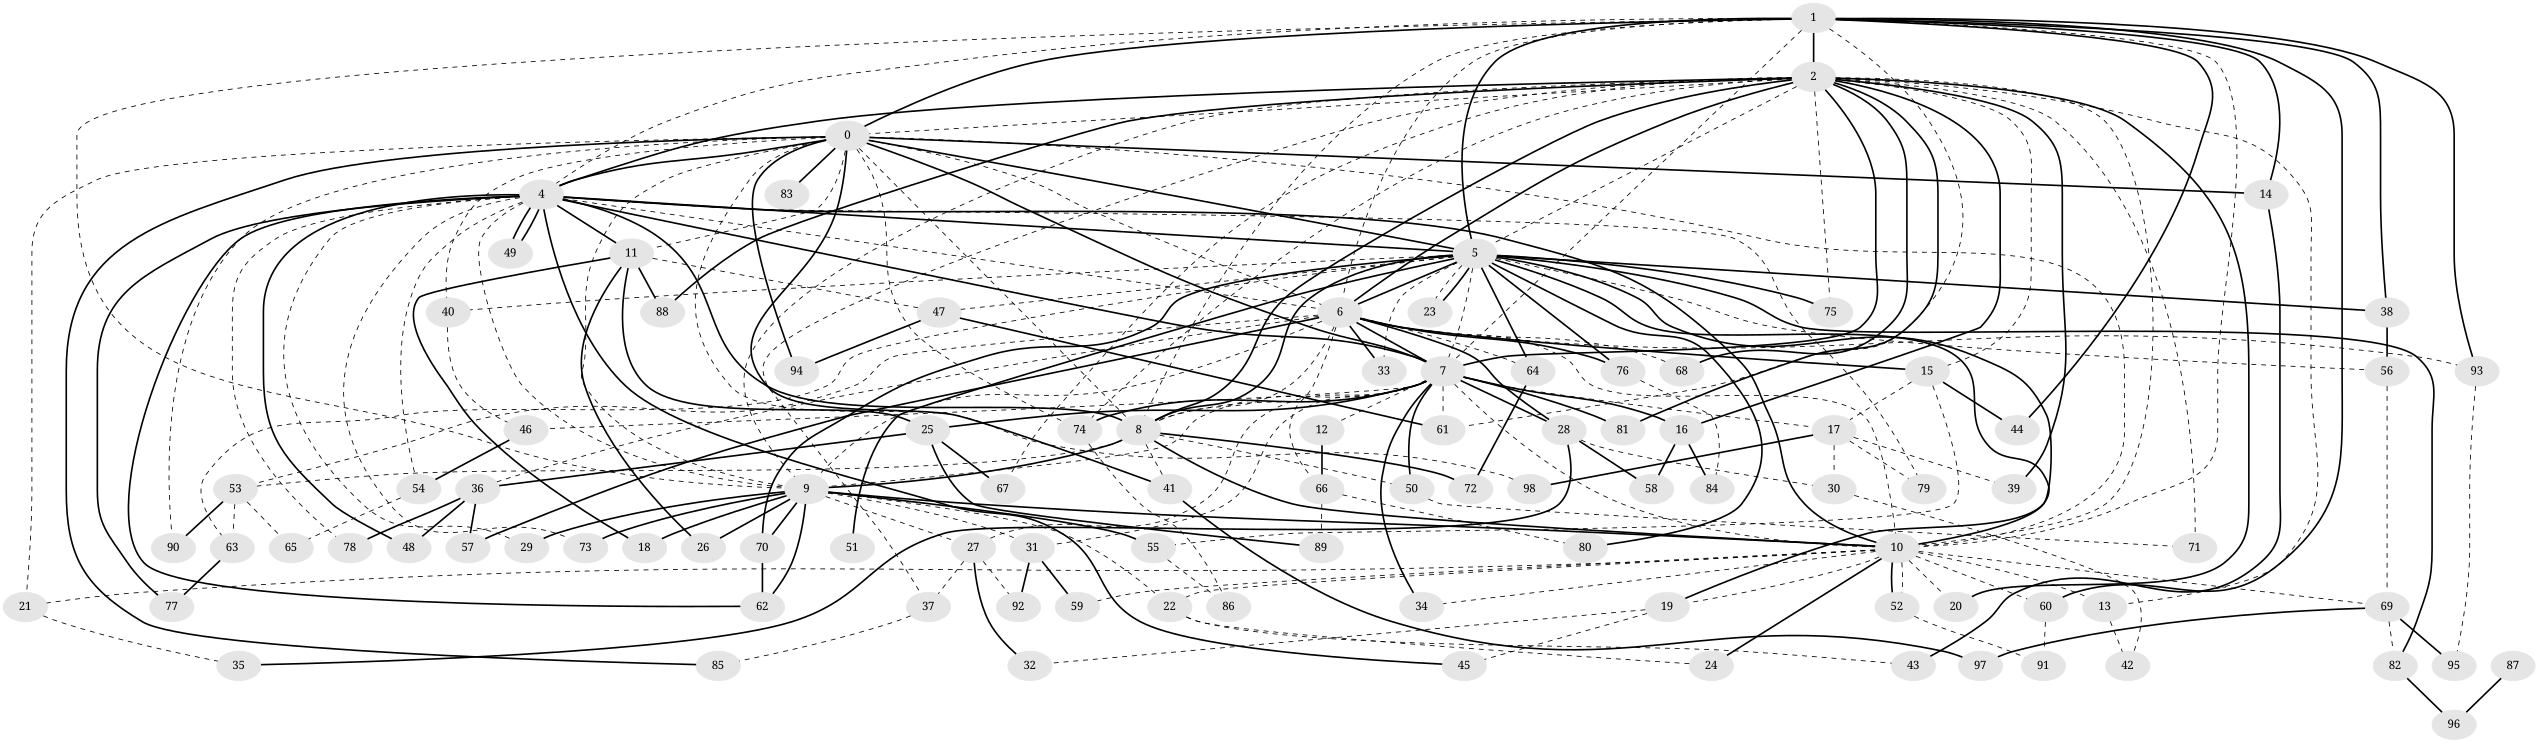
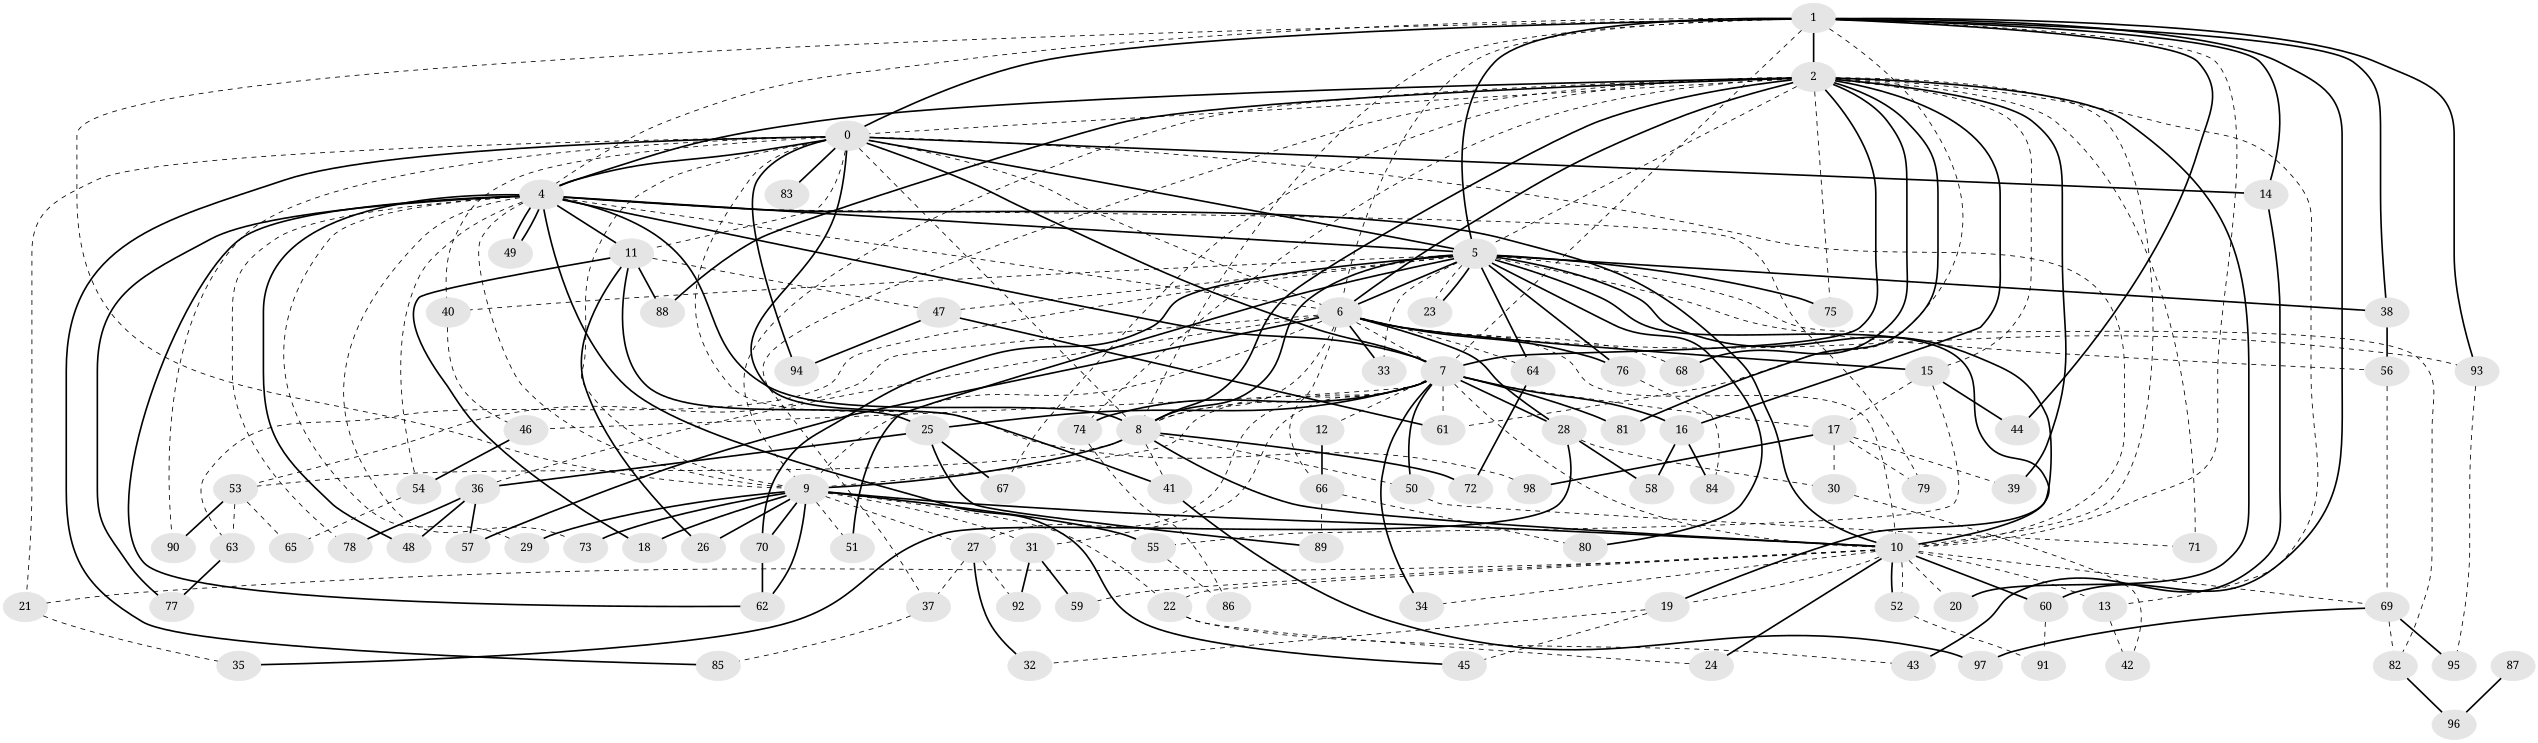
(1463, 313) -> none
(902, 315) -> none
(2075, 331) -> (2075, 331)
(1392, 342) -> (1392, 342)
none -> (830, 519)
(1972, 578) -> (1972, 578)
